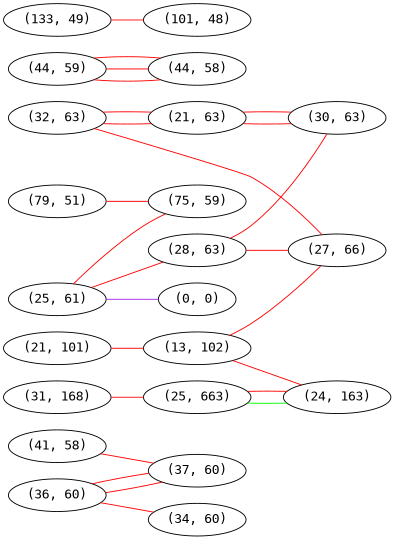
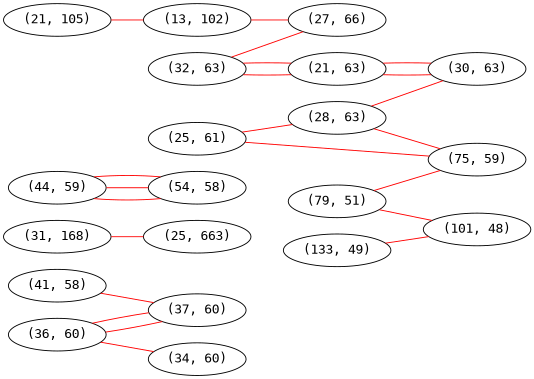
(197, 69) -> (197, 188)
none -> (406, 215)
(267, 250) -> (407, 139)
(197, 299) -> none
(57, 348) -> (57, 20)
(337, 397) -> none
